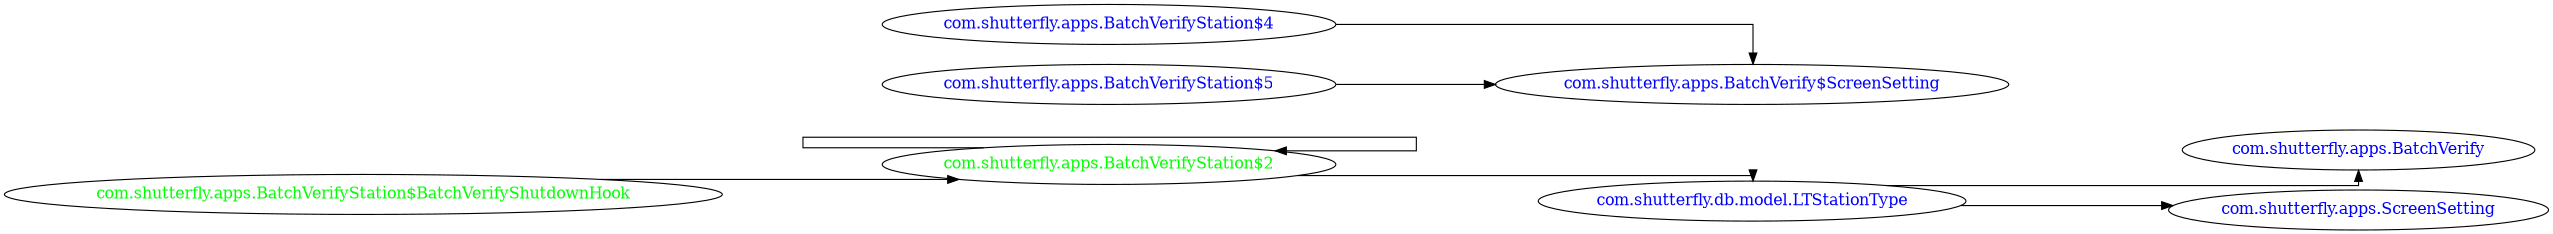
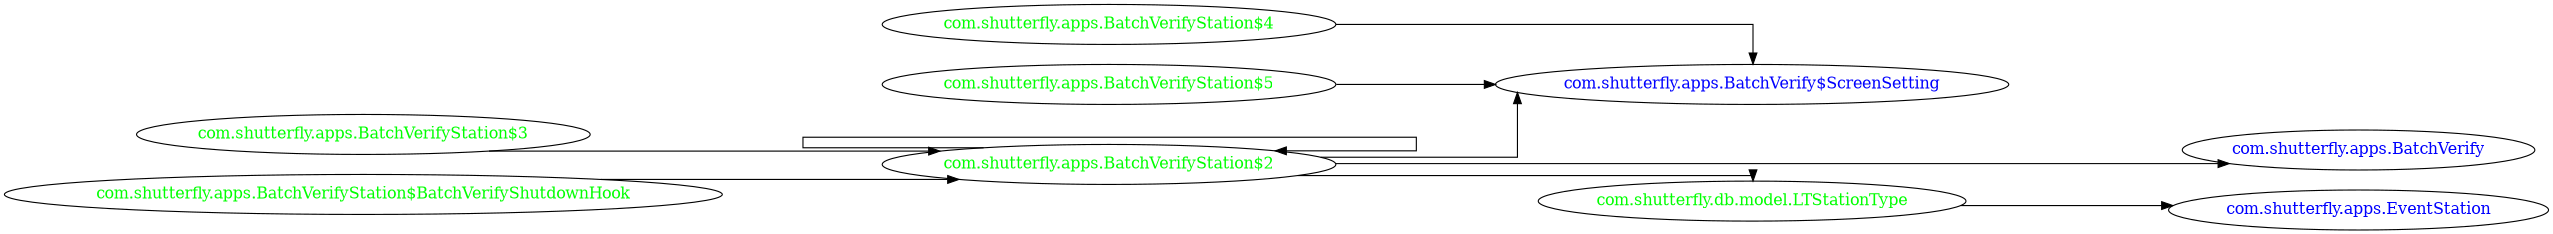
(1109, 24) -> (1109, 24)
(1109, 84) -> (1109, 84)
none -> (363, 134)
none -> (1446, 157)
(2125, 186) -> (1777, 164)
(1752, 201) -> (1752, 201)
(2359, 210) -> (2359, 210)
